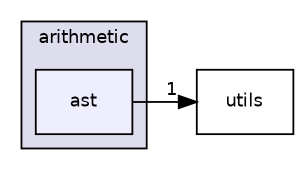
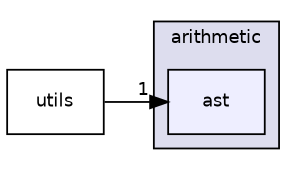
(158, 102) -> (127, 102)
